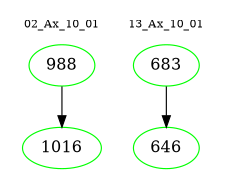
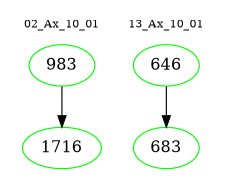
(62, 65) -> (62, 65)
(166, 101) -> (166, 101)
(62, 148) -> (62, 148)
